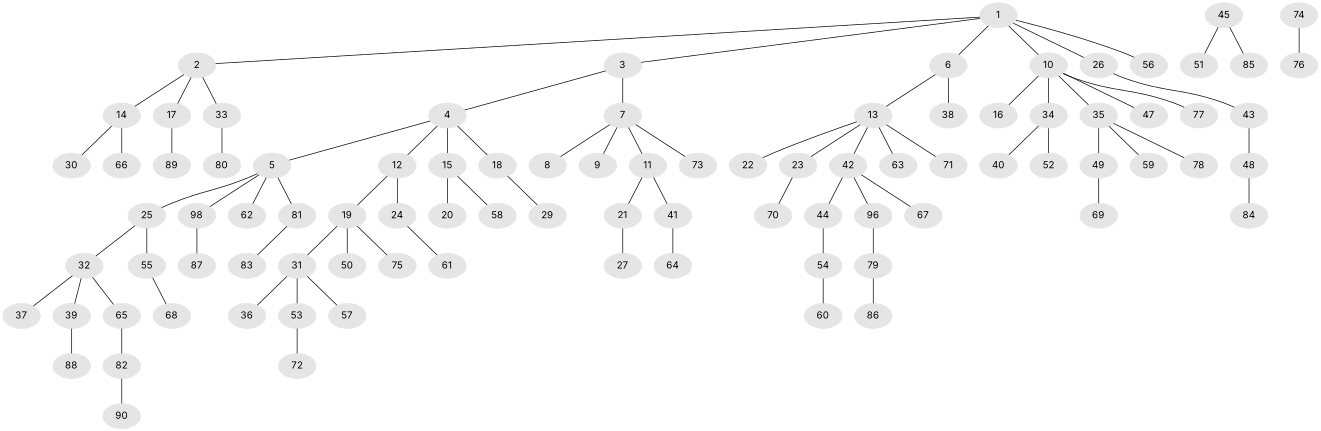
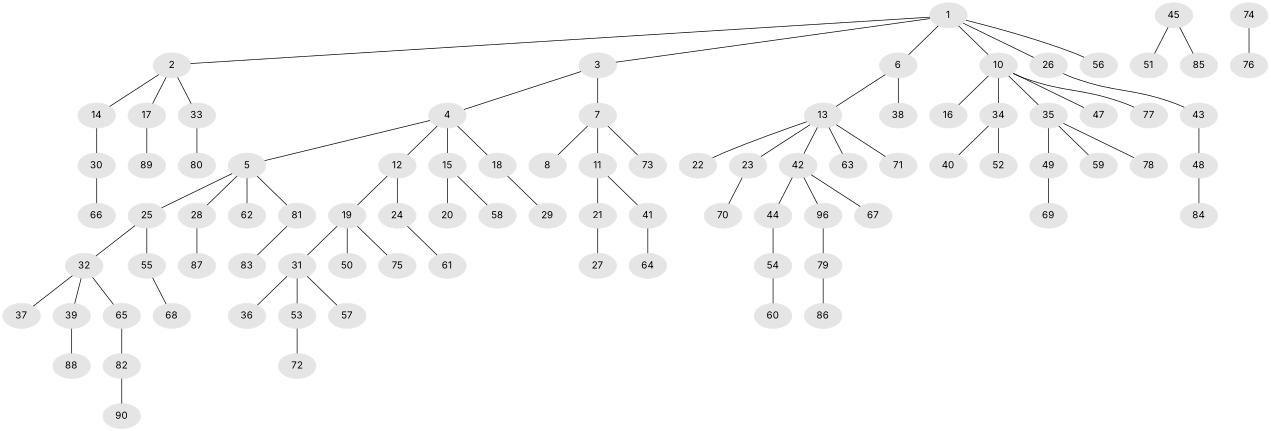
(122, 141) -> (97, 191)
(598, 166) -> none
(197, 216) -> (197, 216)
